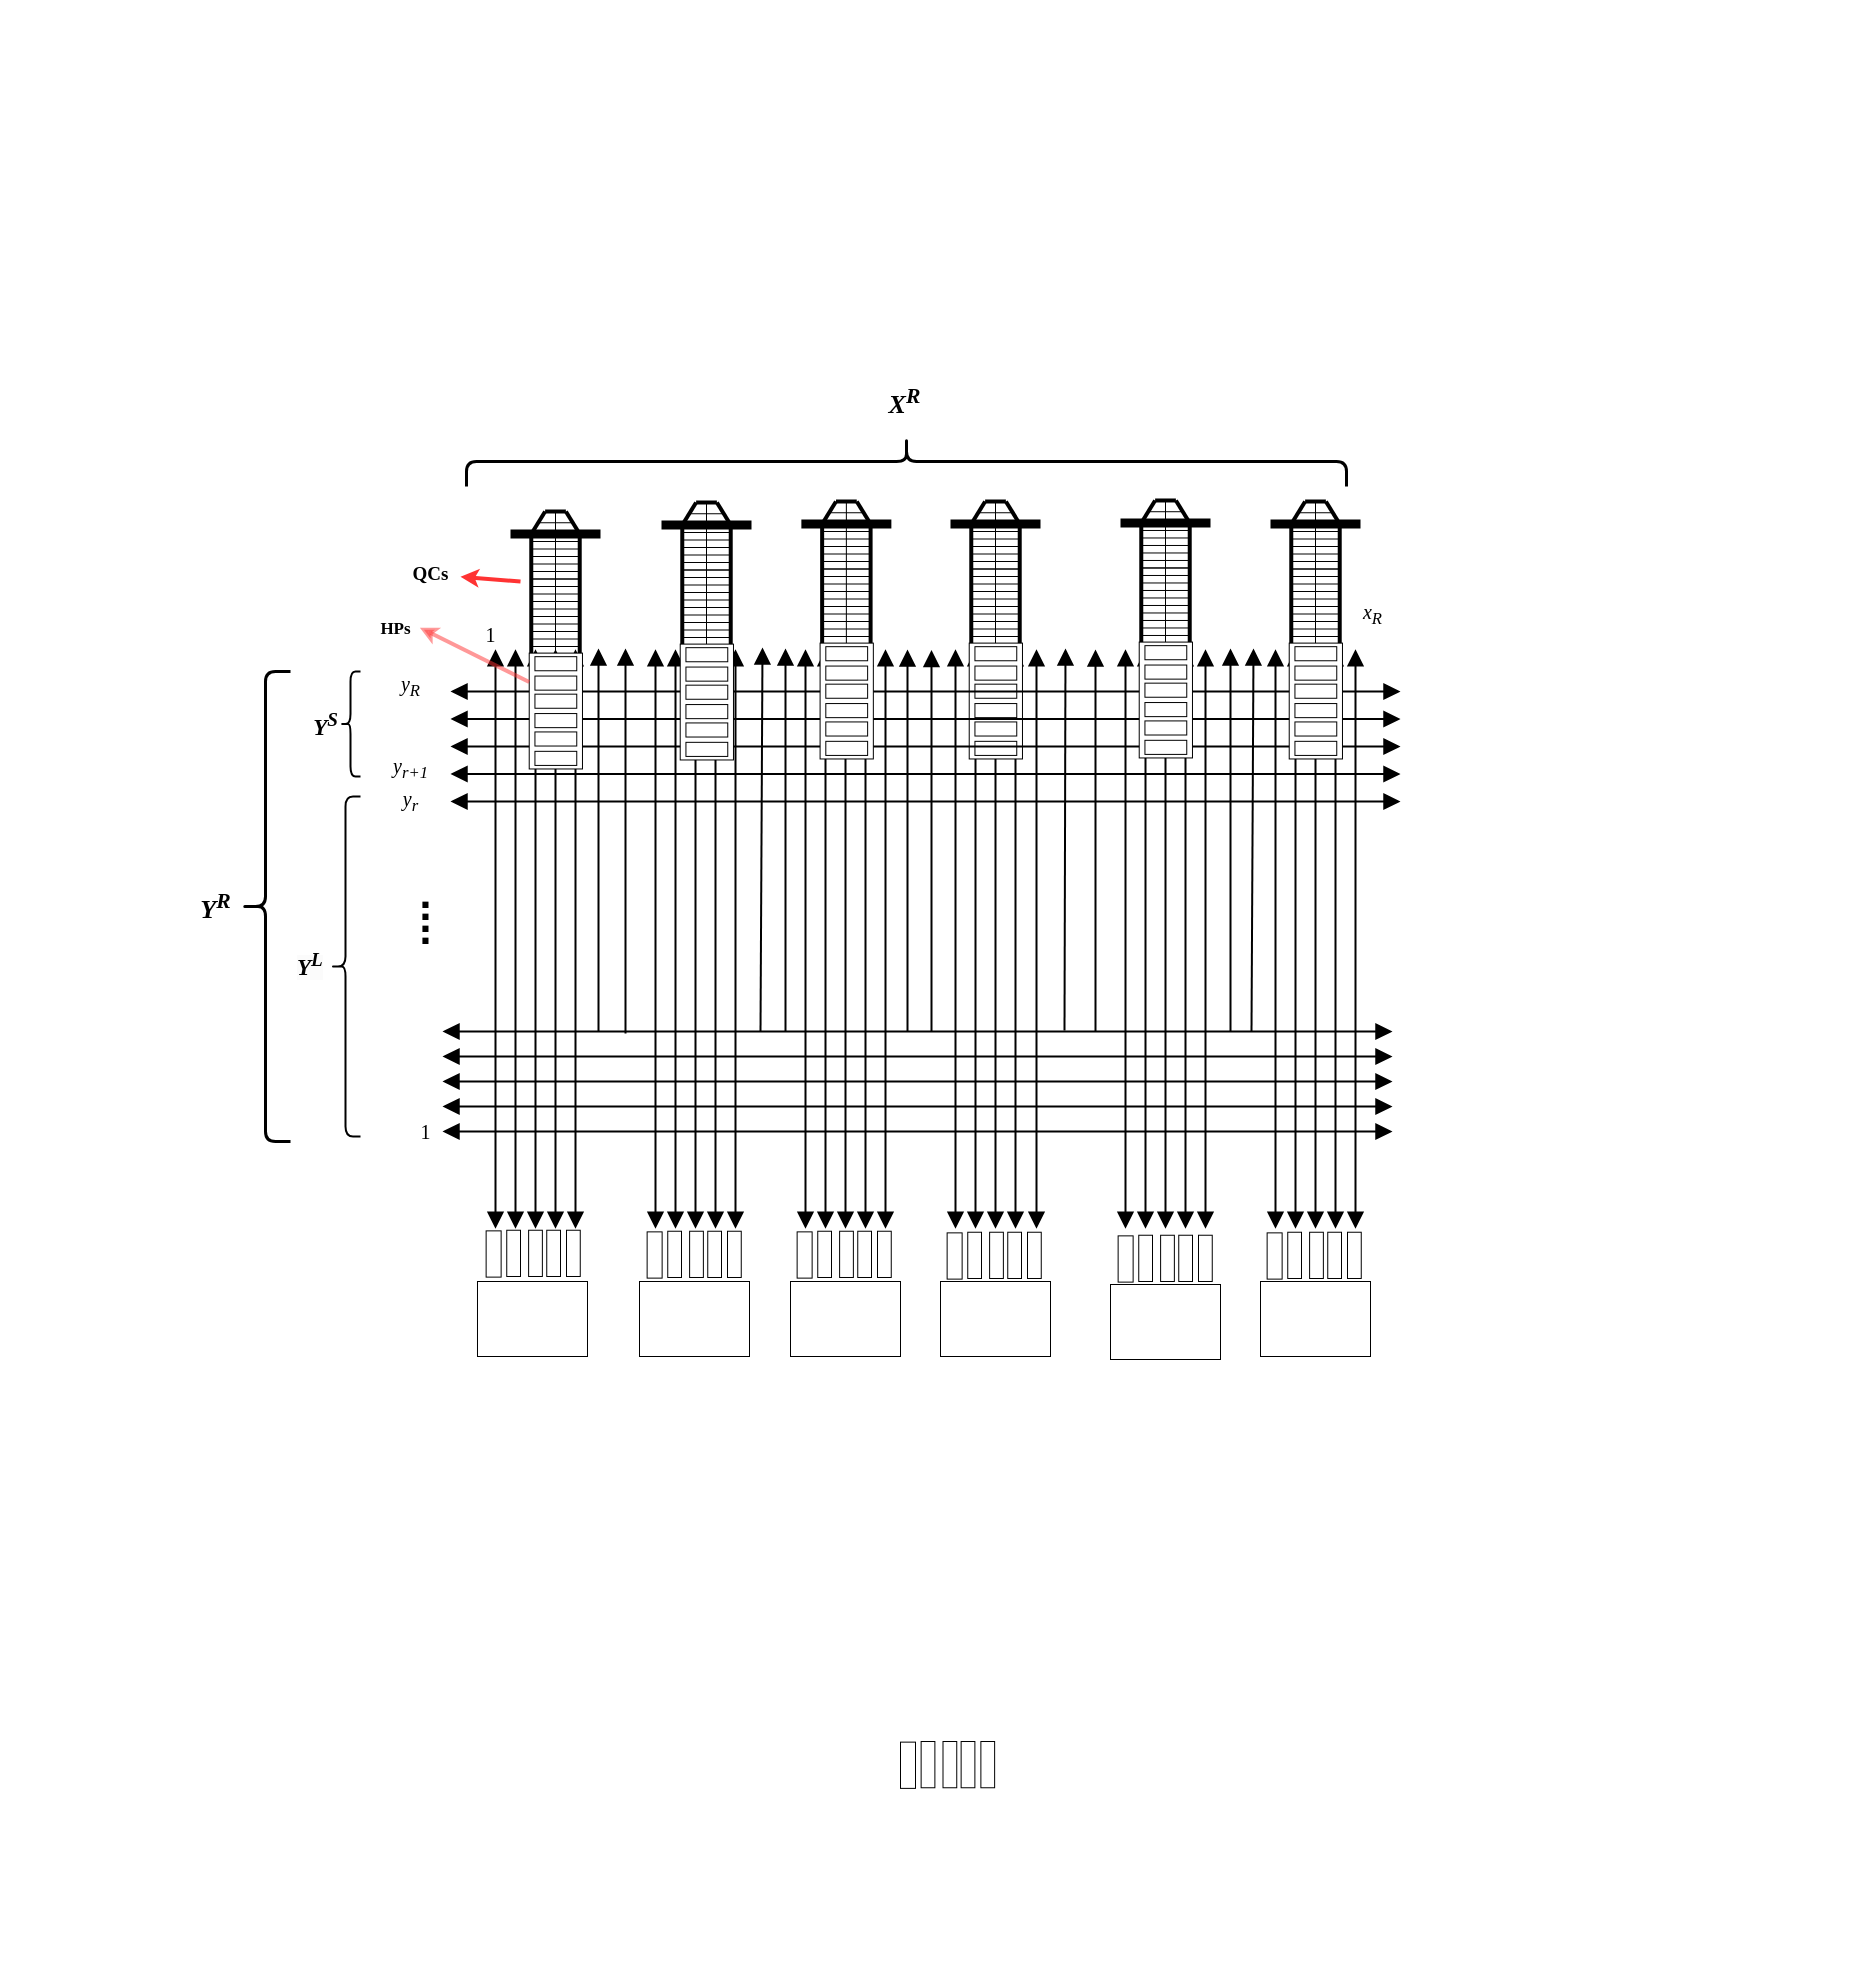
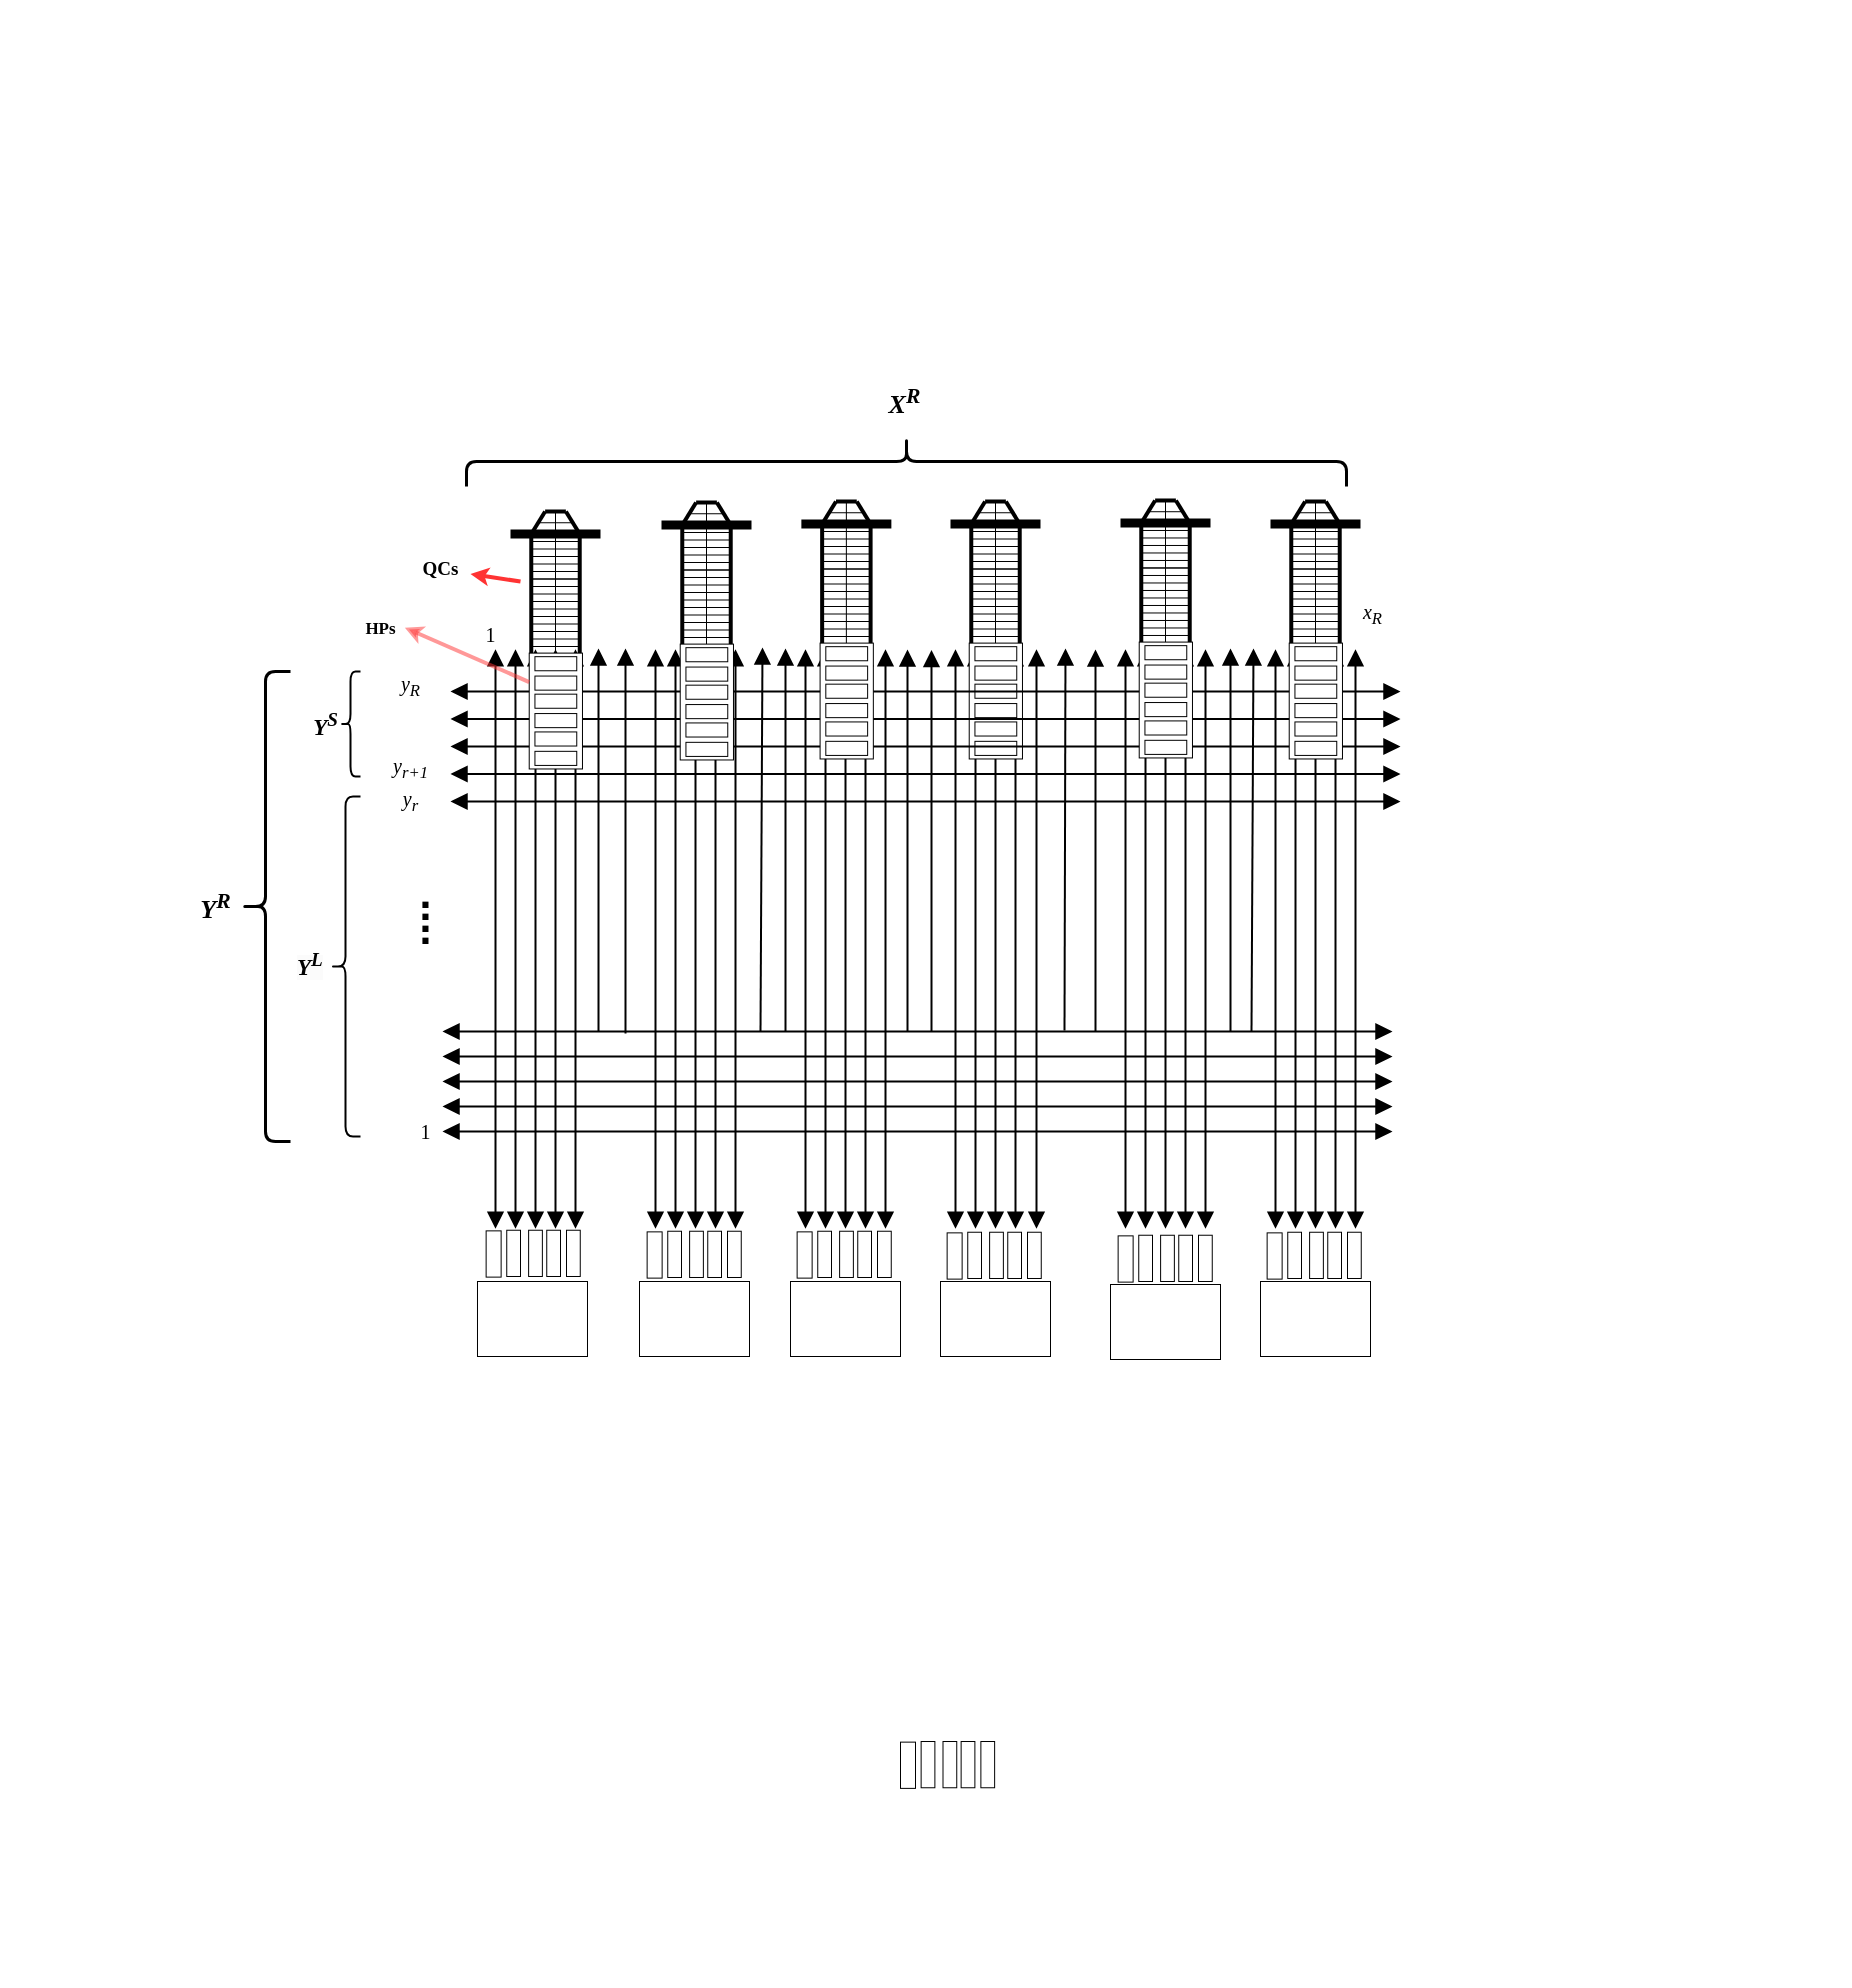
(431, 575) -> (441, 570)
(396, 630) -> (381, 630)
